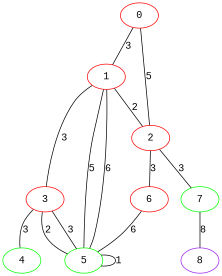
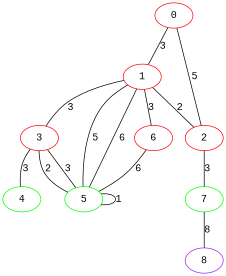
(150, 169) -> (148, 107)
